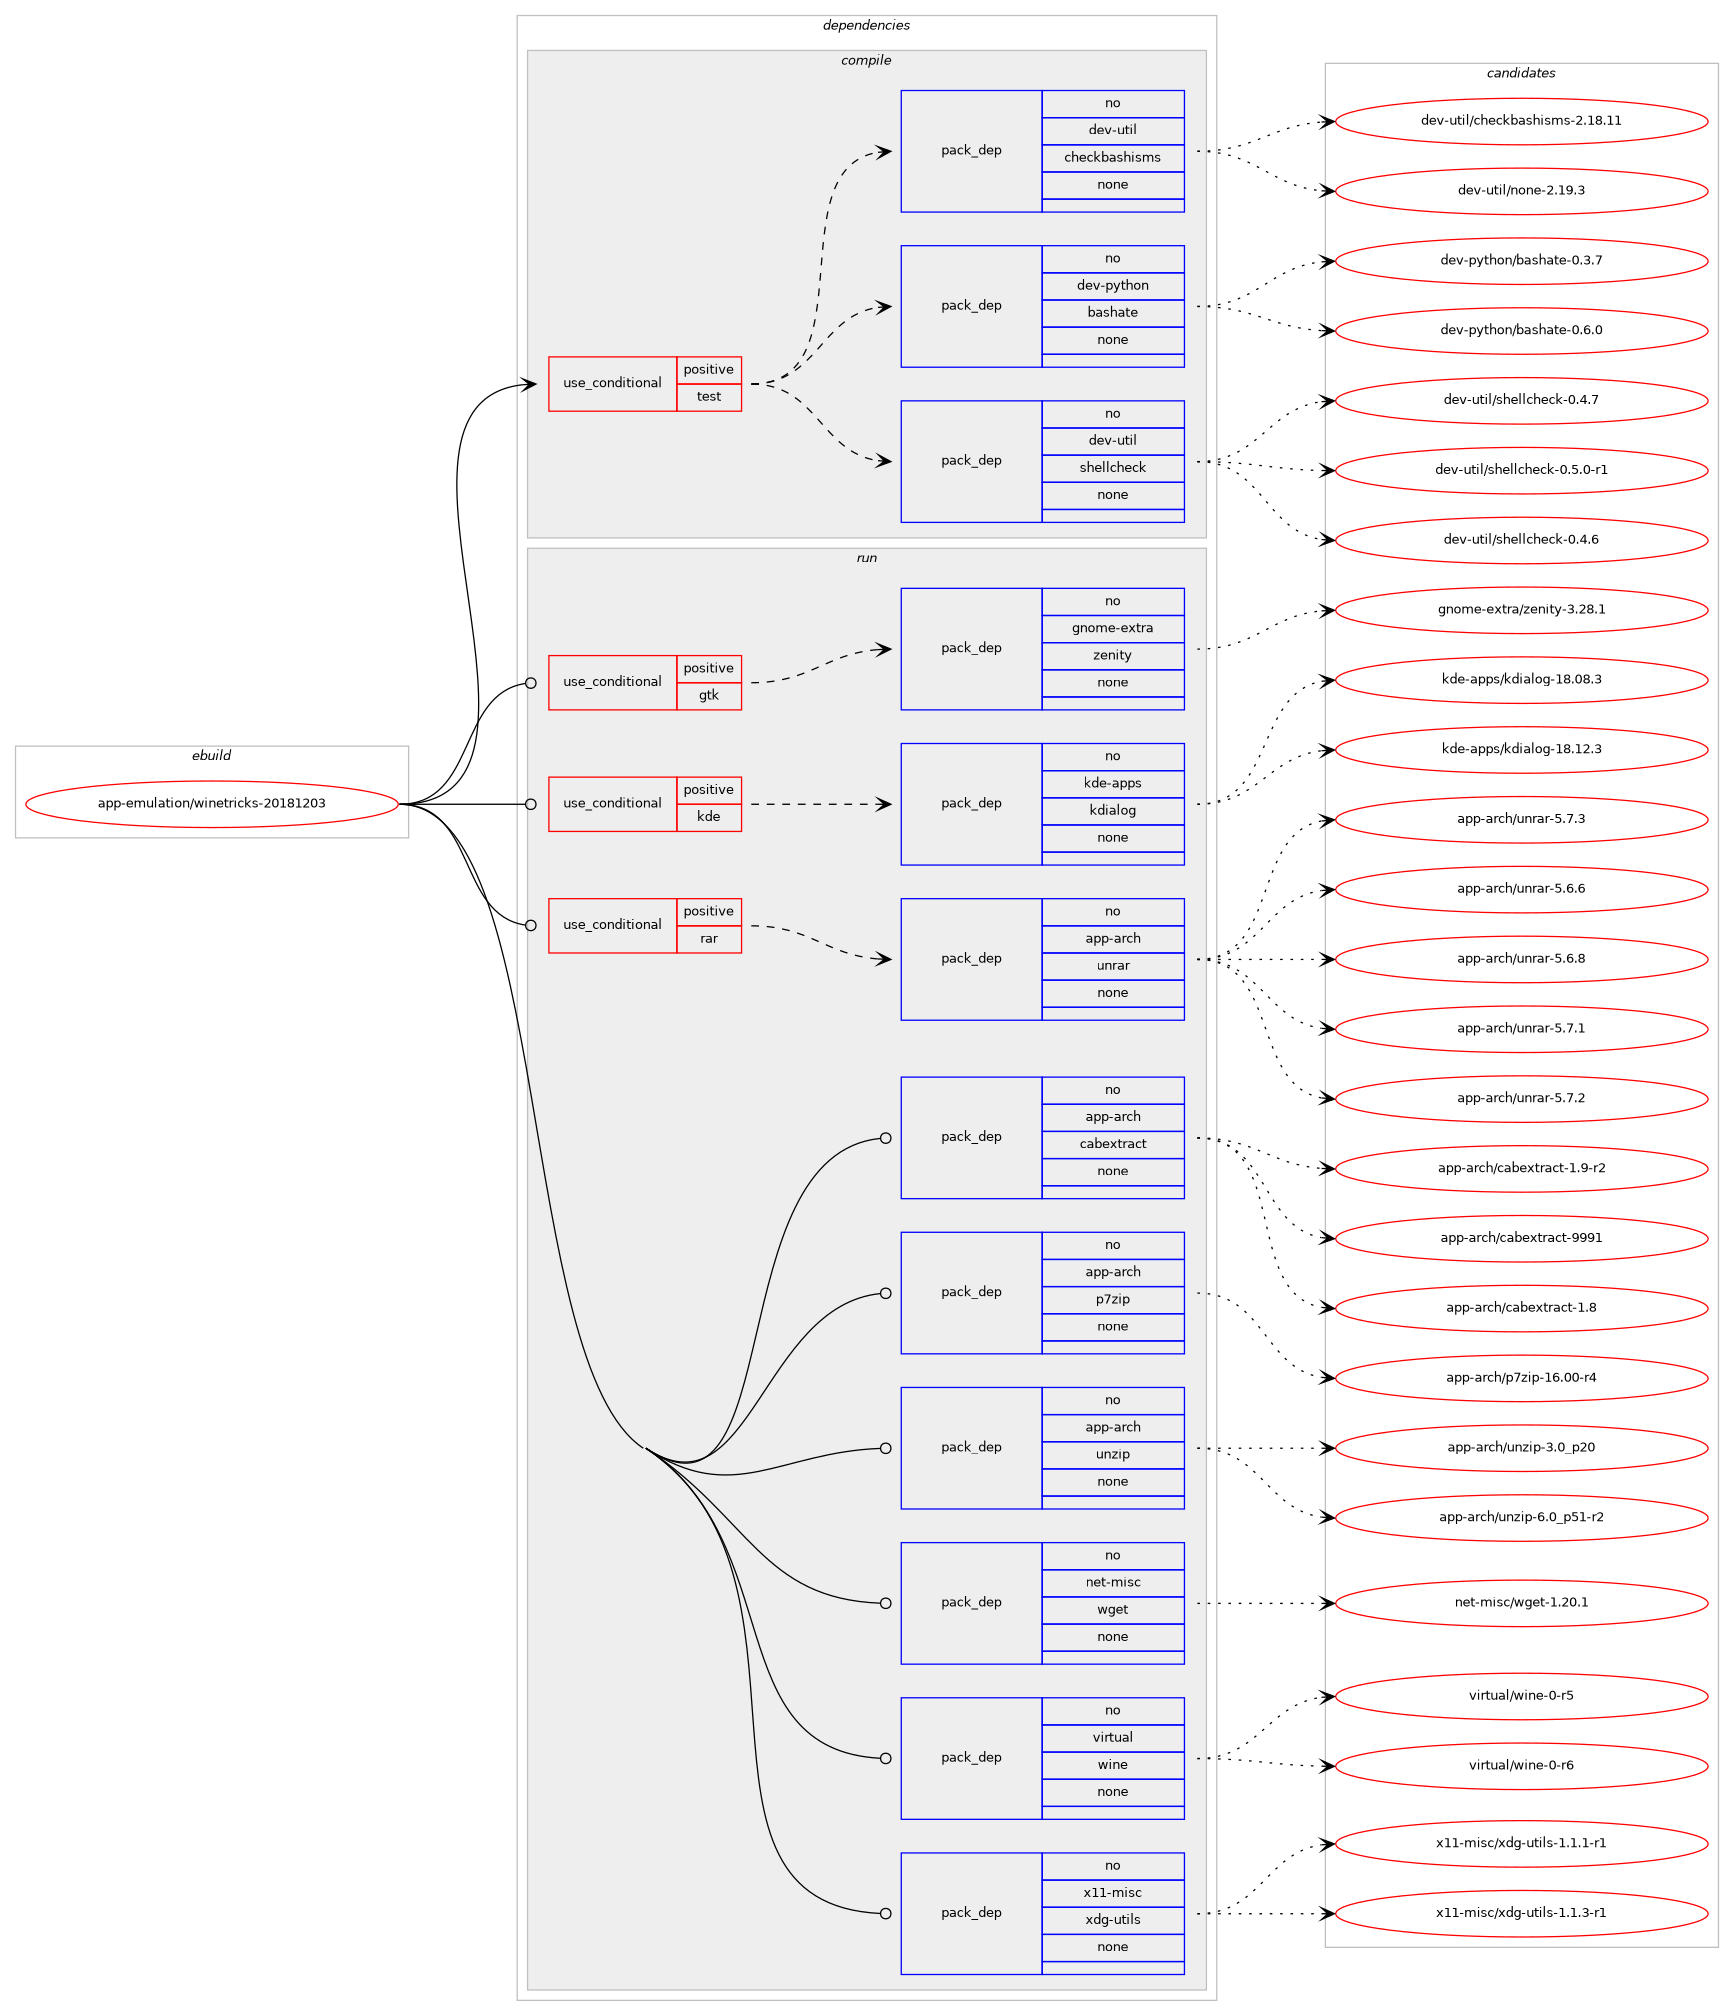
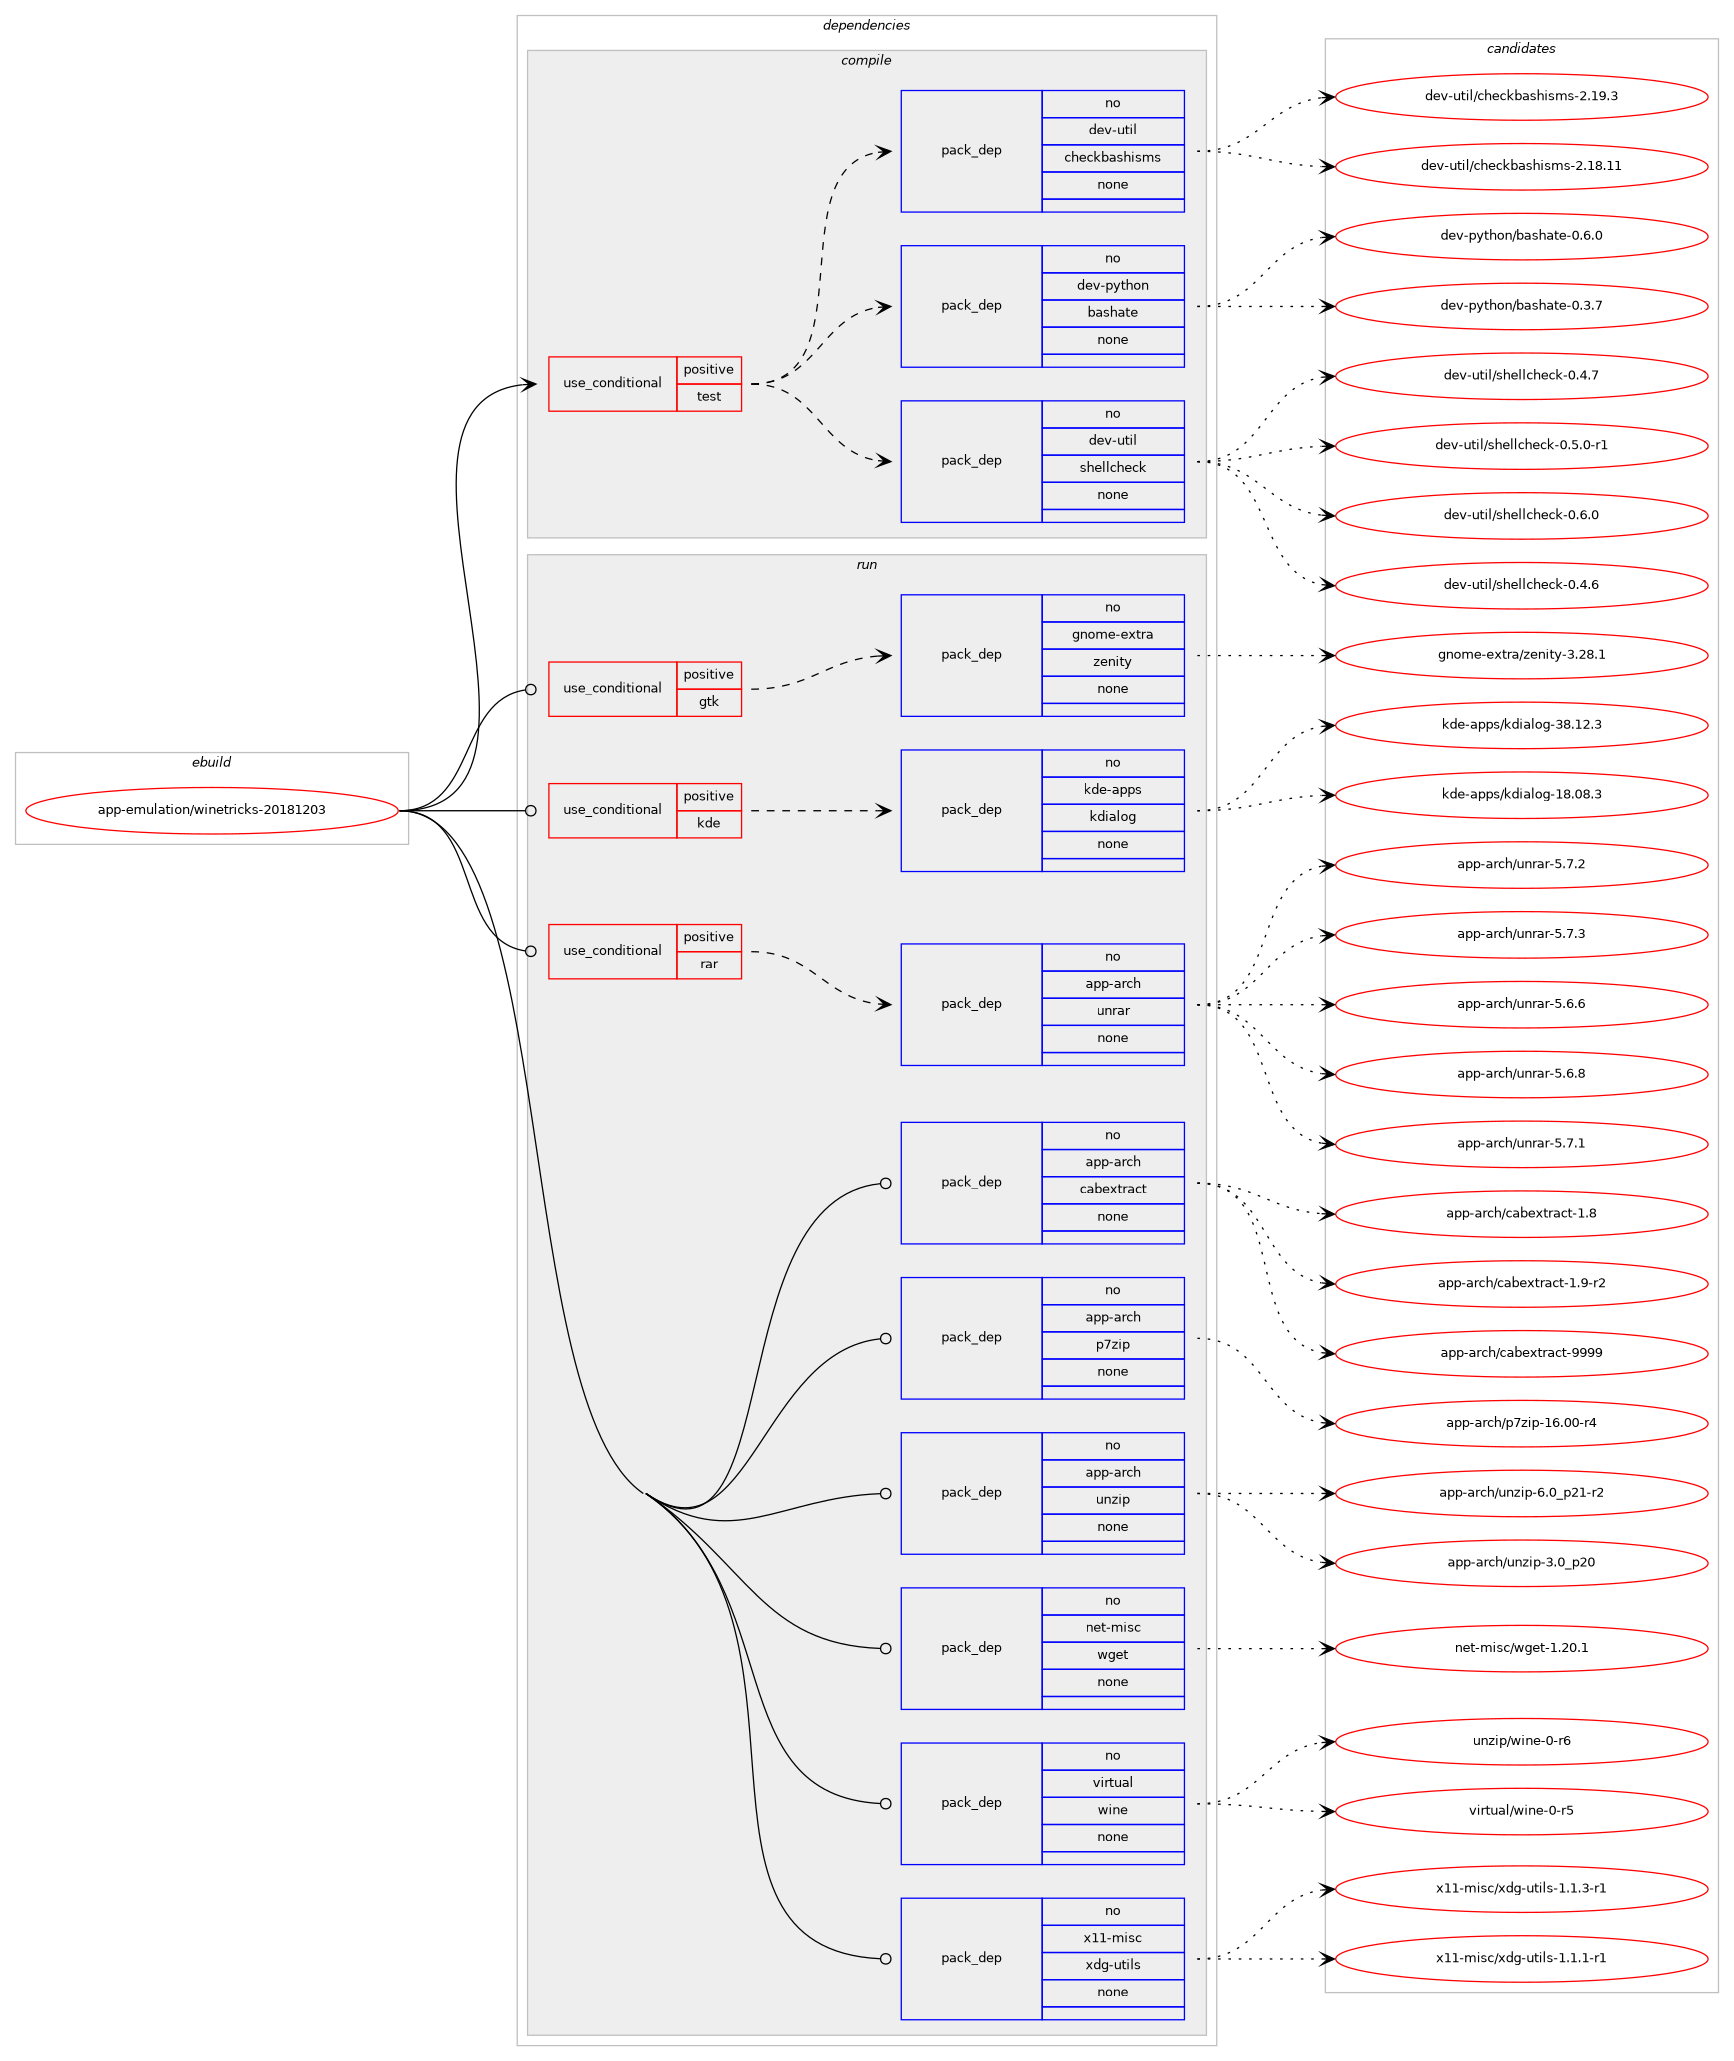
(1522, 191) -> (1522, 97)
none -> (1522, 516)
(1522, 750) -> (1522, 725)
(1522, 1239) -> (1522, 1354)
(1522, 1518) -> (1522, 1493)
(1522, 1766) -> (1522, 1742)
